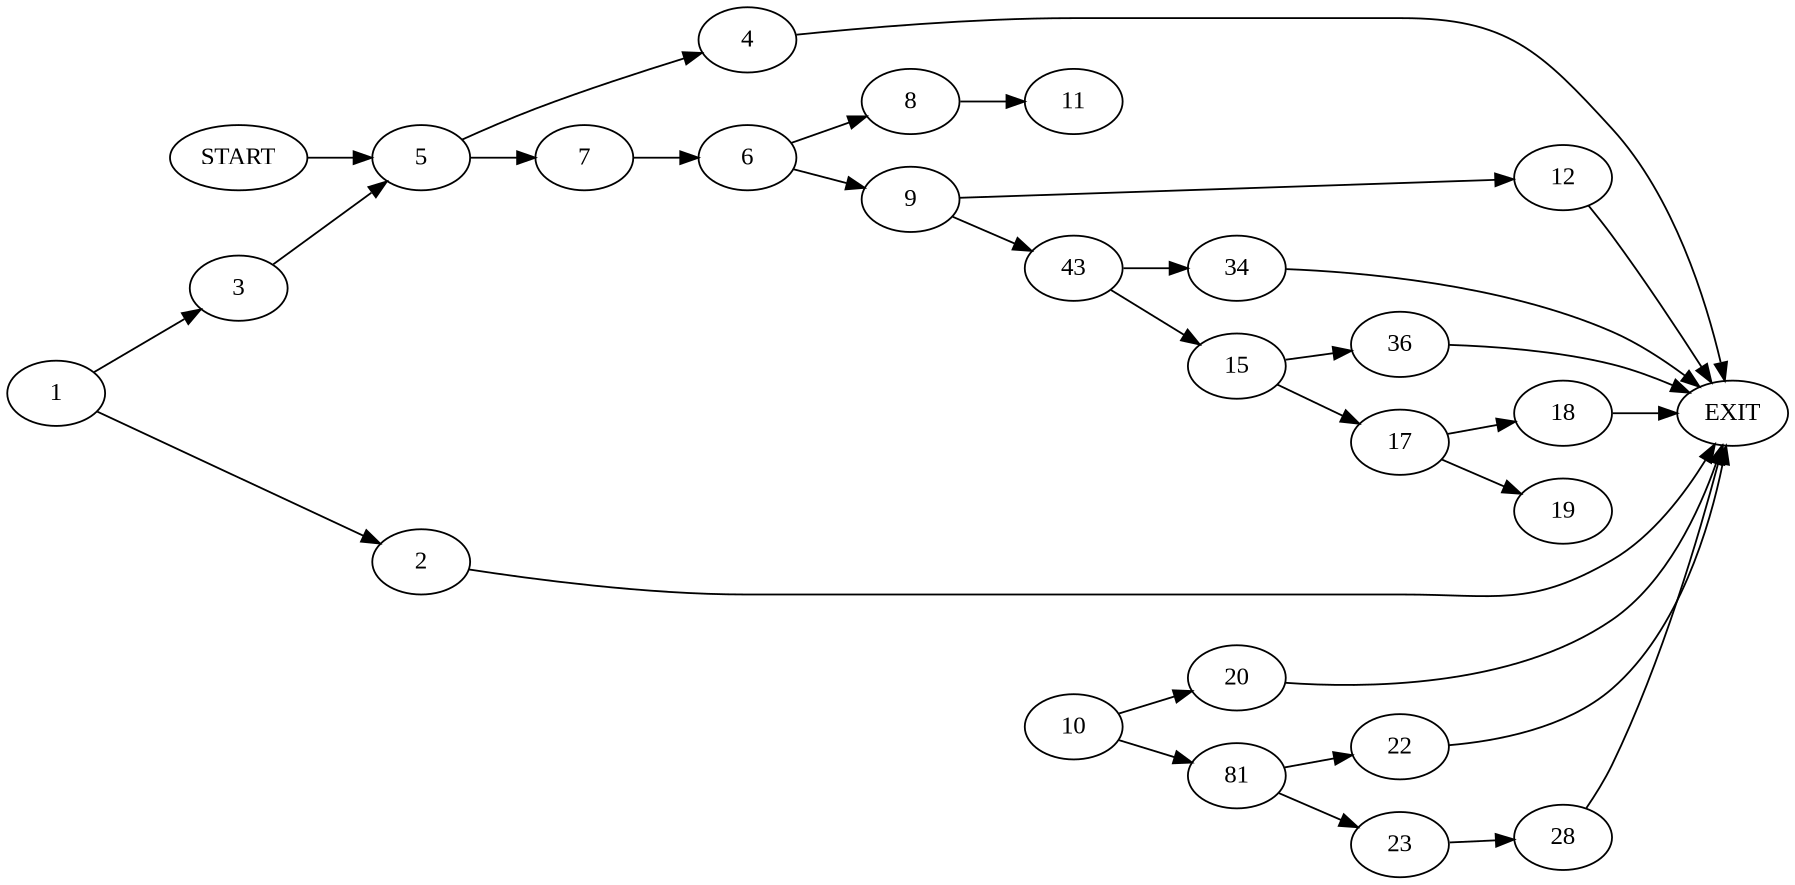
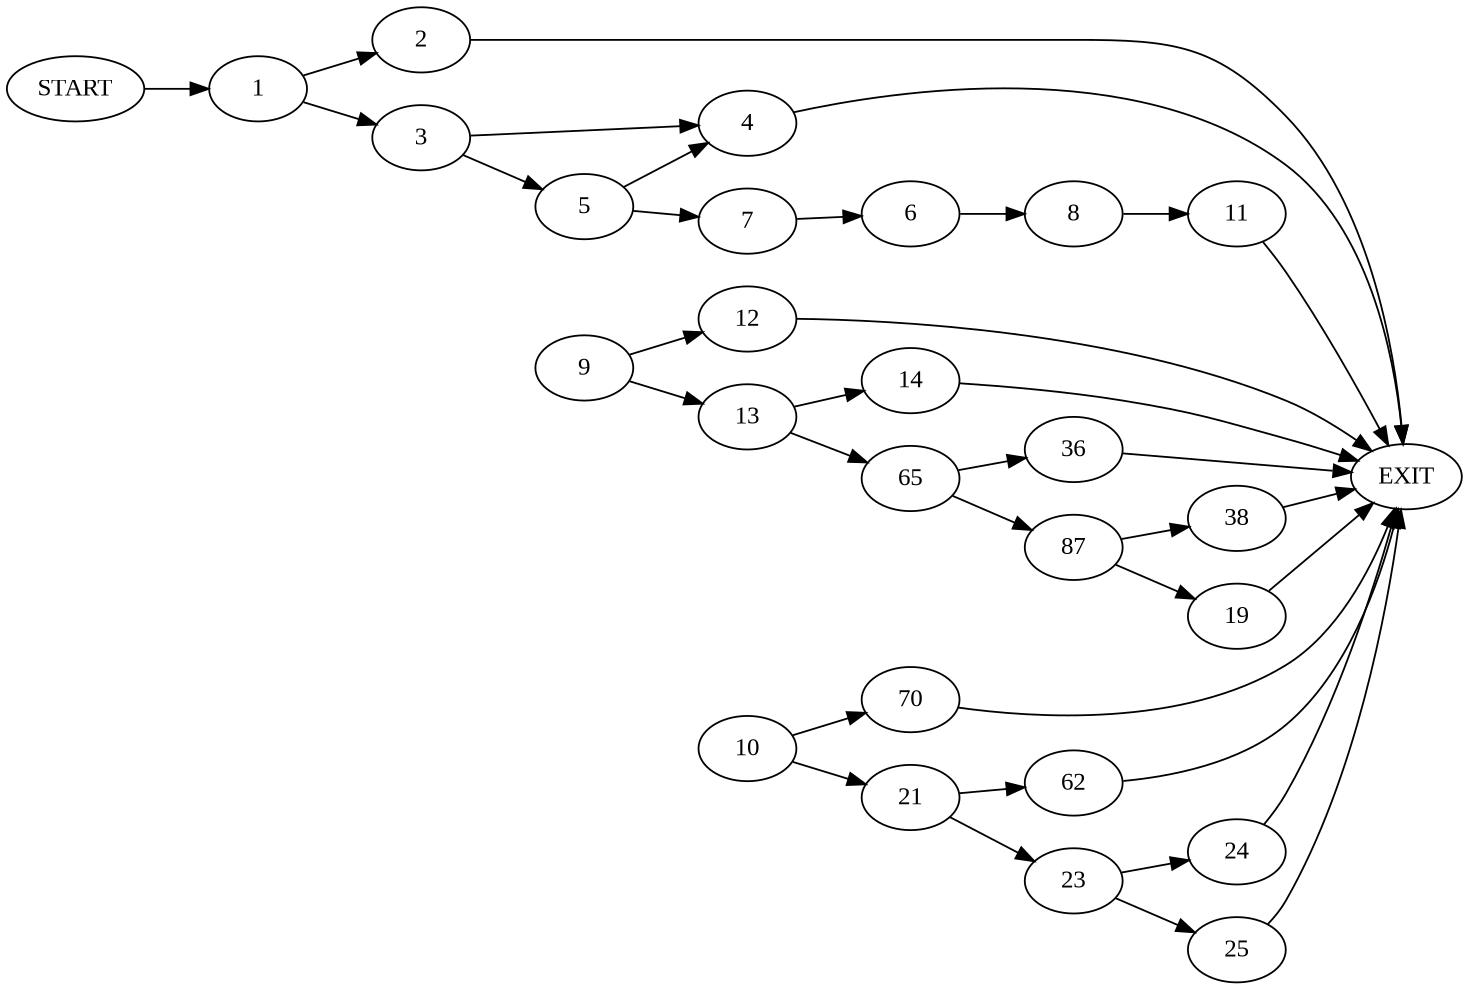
none -> (575, 131)
(330, 158) -> (167, 89)
(820, 176) -> none
(1074, 268) -> (747, 417)
(1237, 268) -> (911, 381)
none -> (1325, 333)
(1237, 366) -> (911, 478)
(1563, 413) -> (1237, 518)
(1400, 442) -> (1074, 547)
none -> (1314, 553)
(1237, 678) -> (911, 700)
(1400, 747) -> (1074, 783)
(1237, 776) -> (911, 798)
(1563, 837) -> (1237, 852)
none -> (1237, 950)
